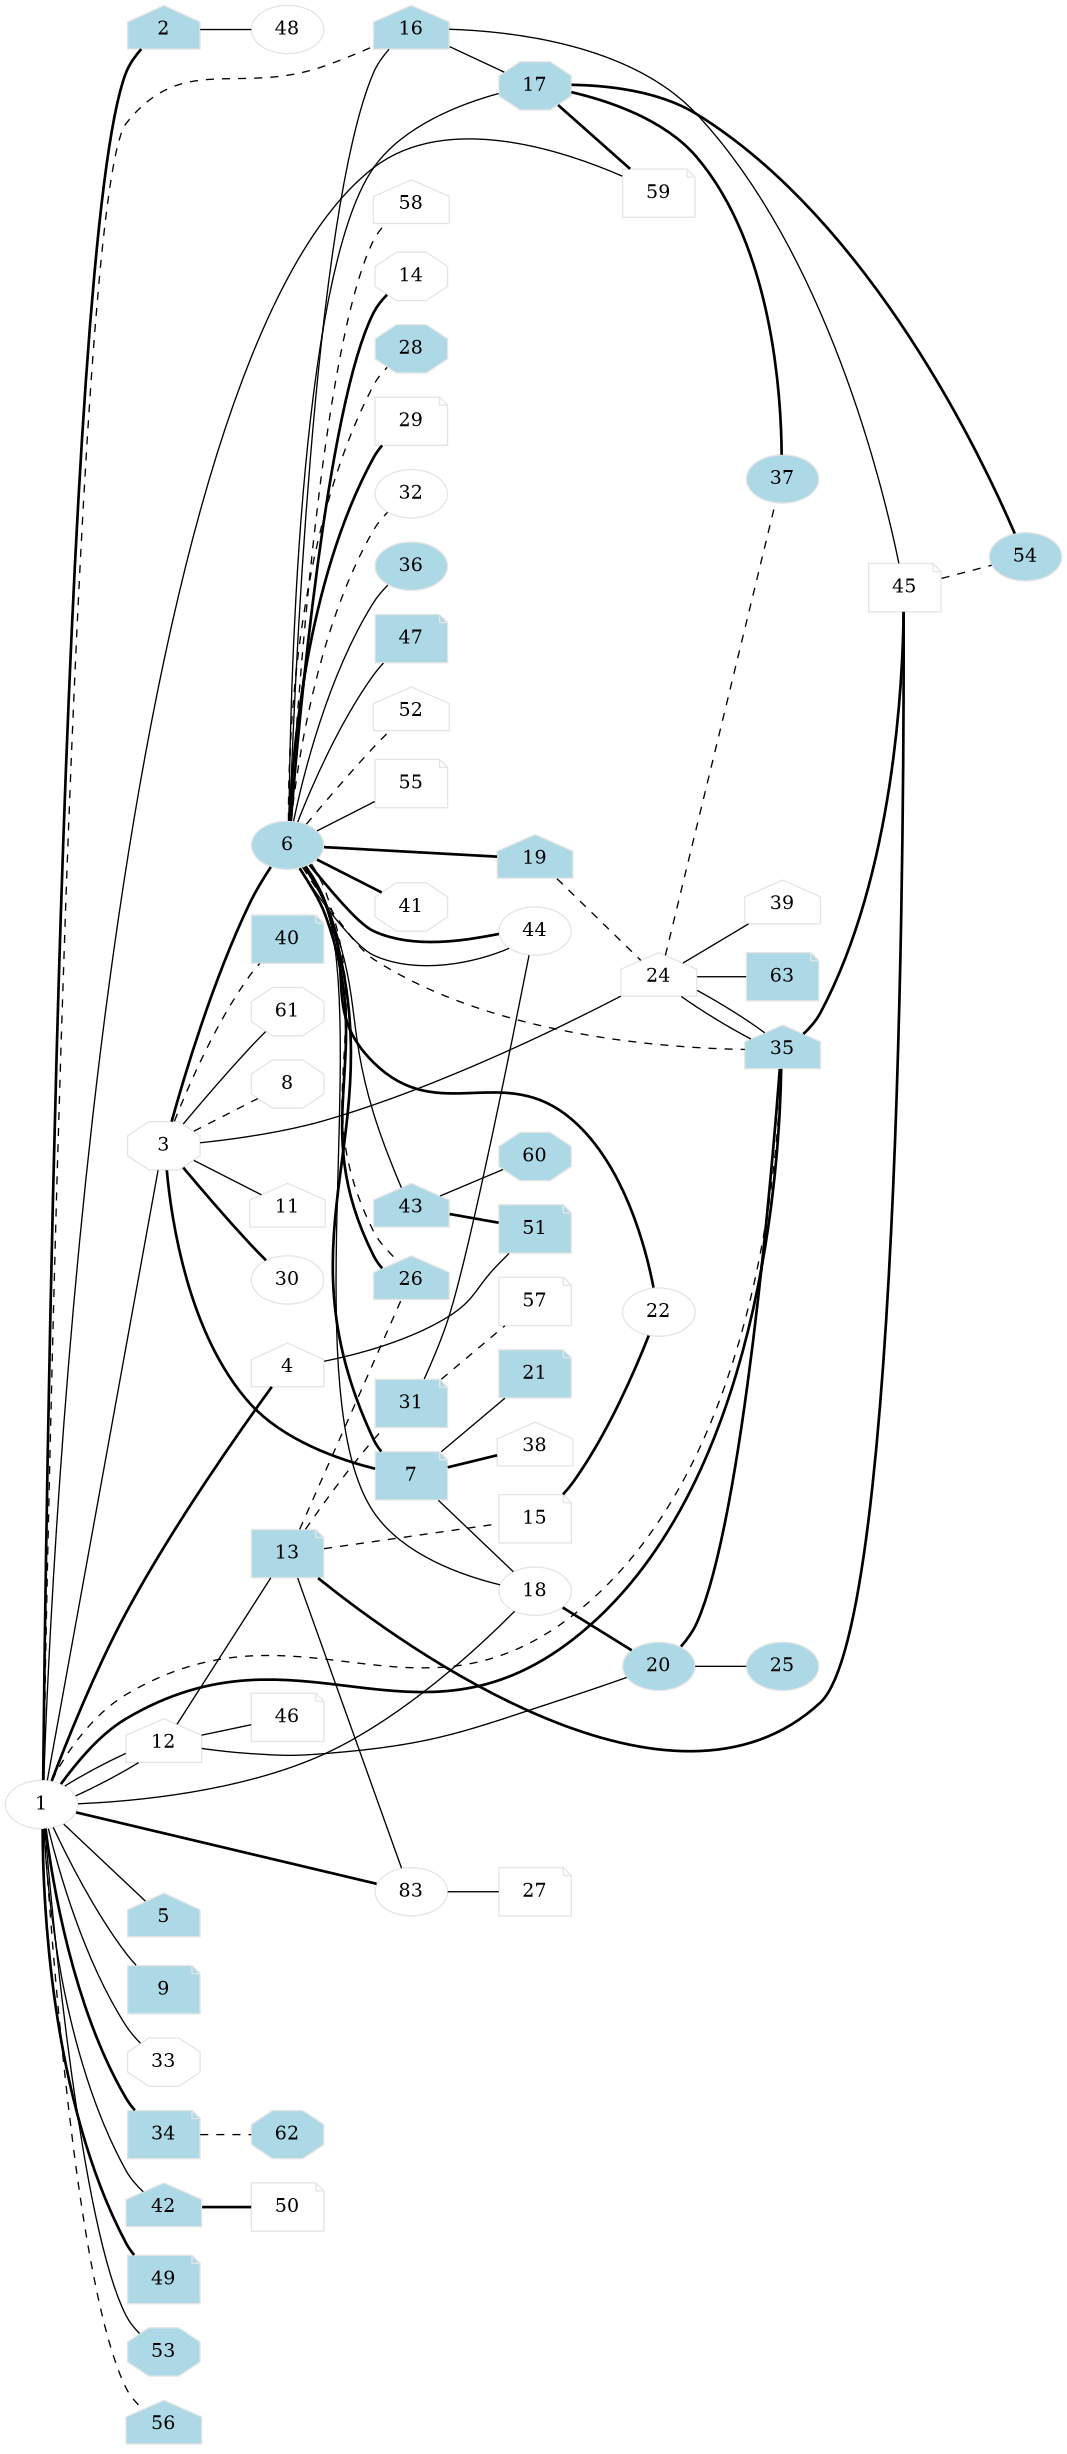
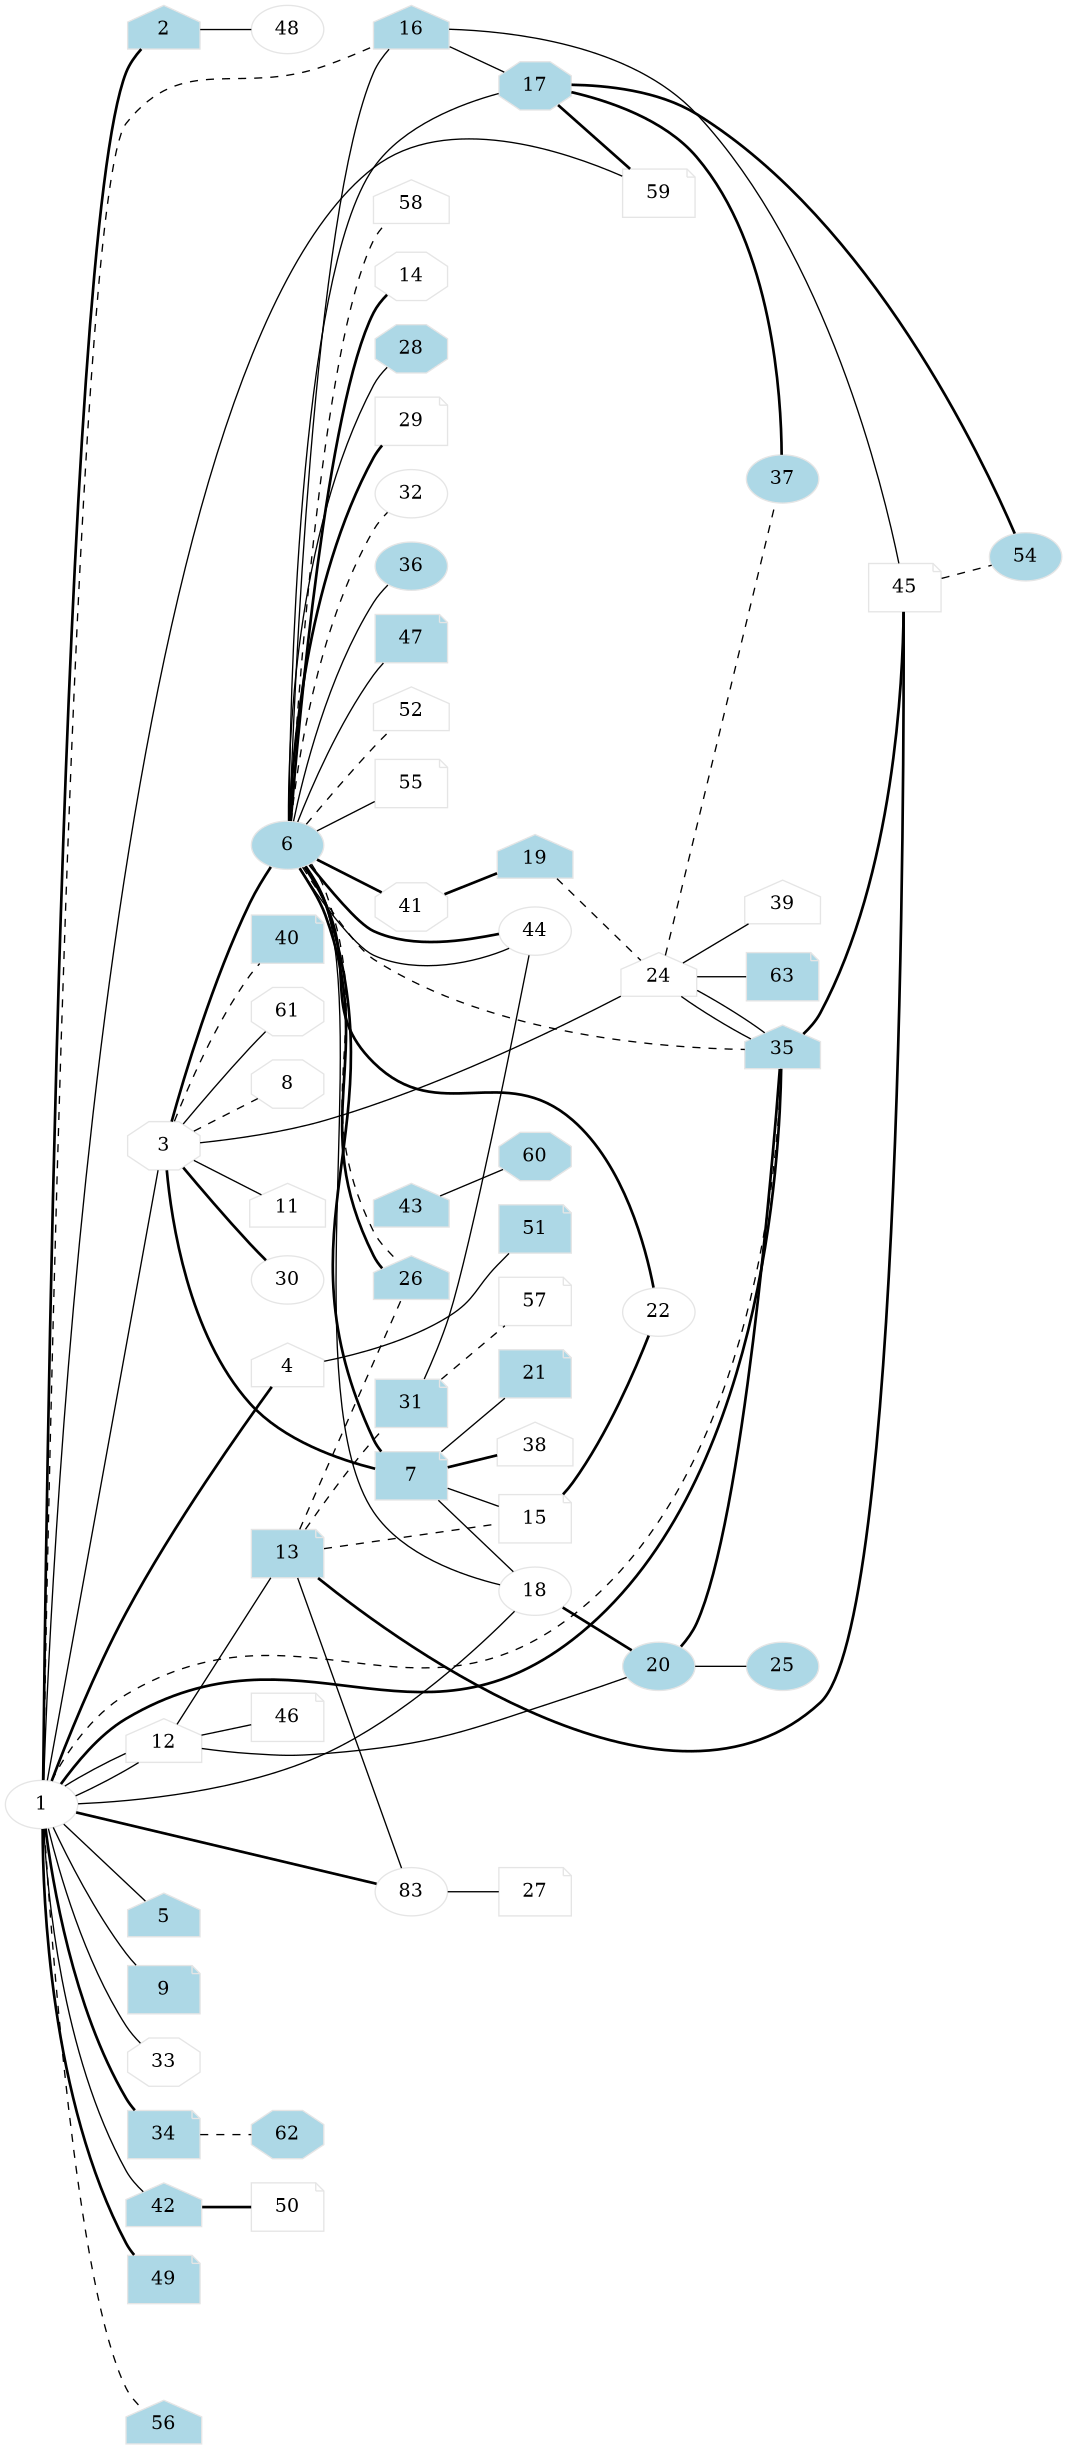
(309, 587) -> (309, 587)
(411, 852) -> (471, 884)
(362, 1068) -> none
(466, 1217) -> none
none -> (473, 1497)
(164, 2352) -> none
